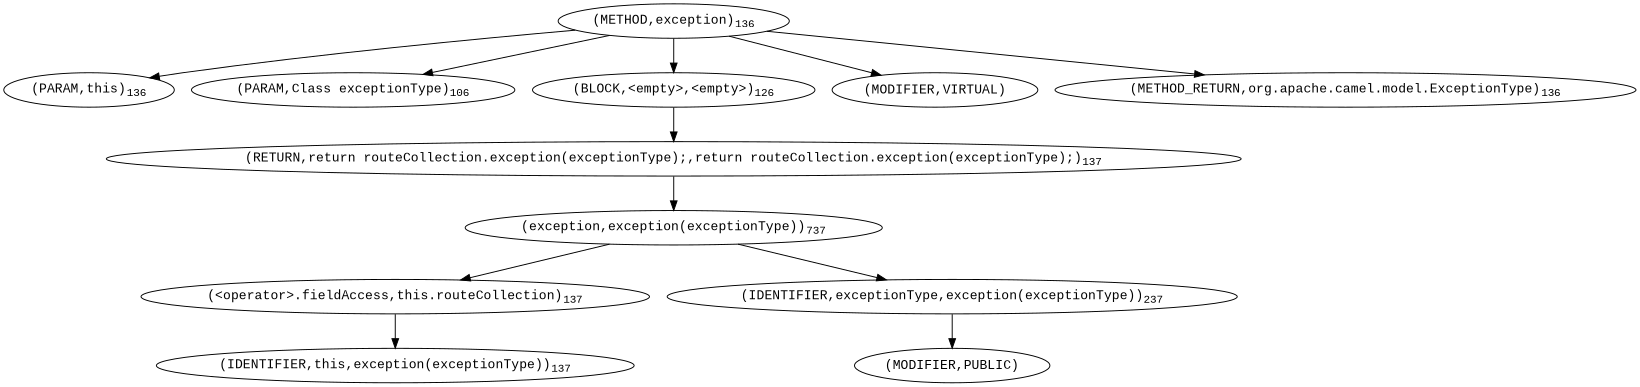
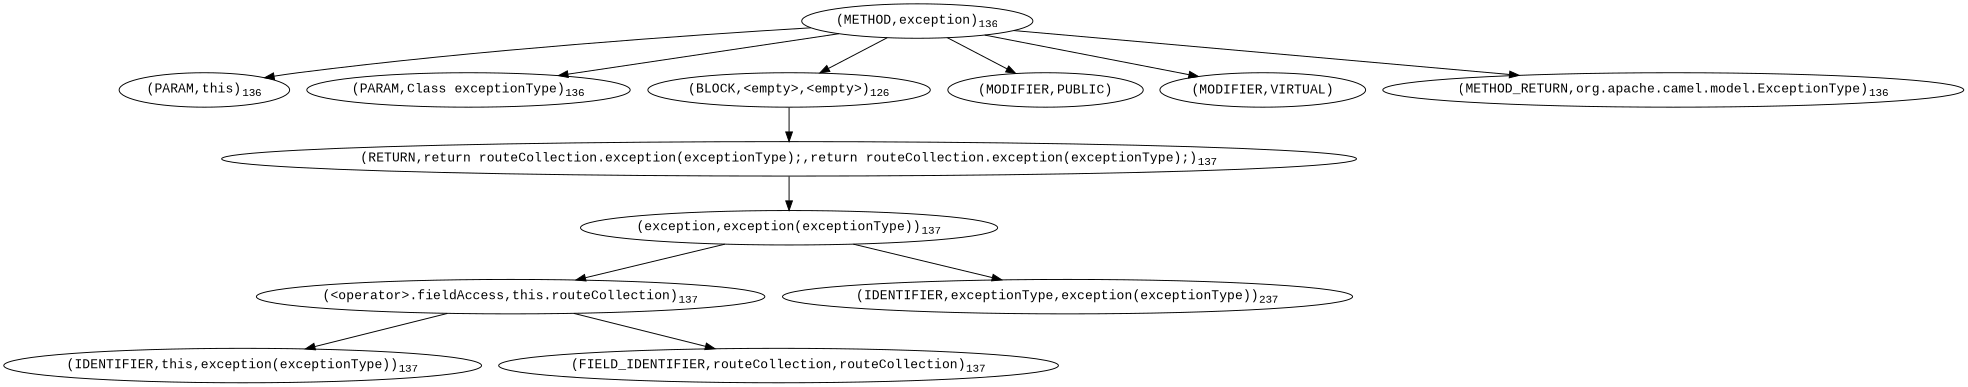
(460, 89) -> (575, 89)
(816, 226) -> (932, 226)
(952, 326) -> (977, 53)
none -> (779, 366)
